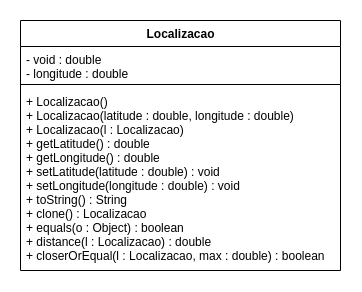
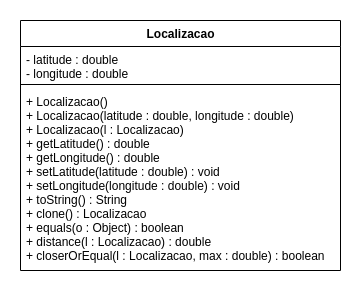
(67, 60) -> (79, 60)
